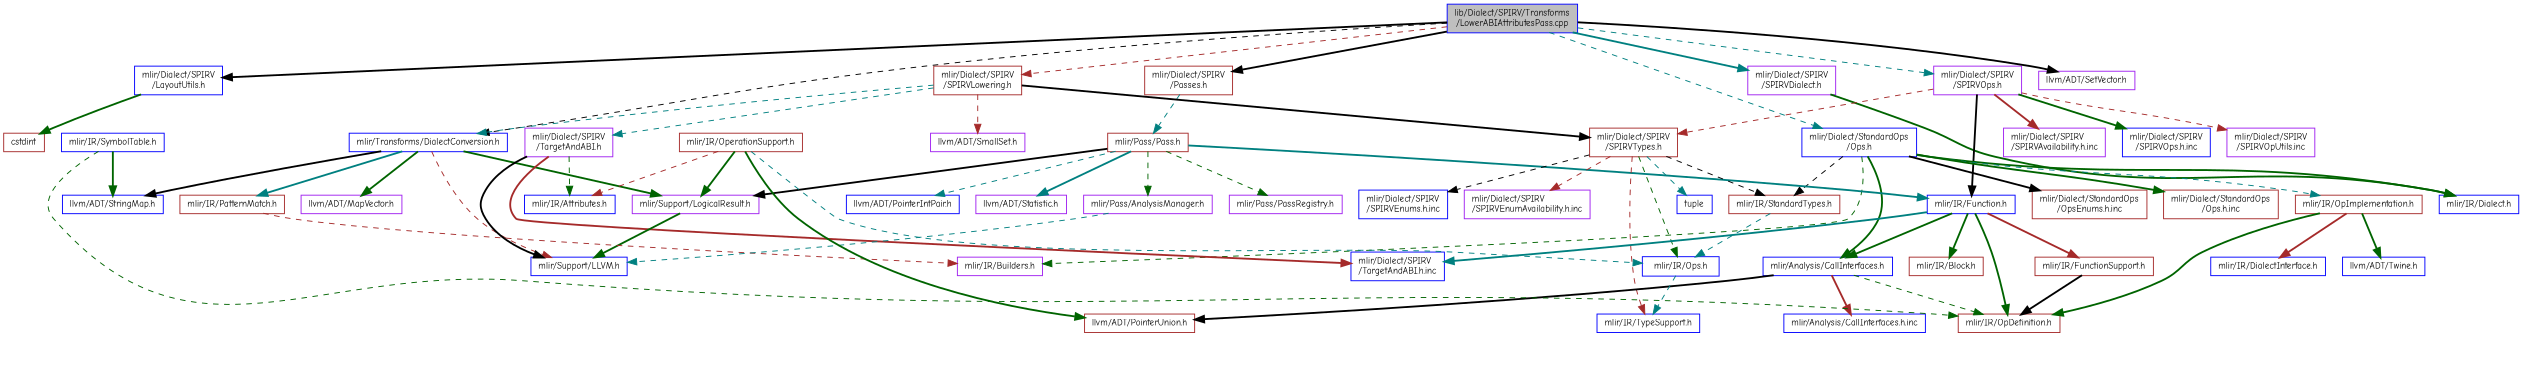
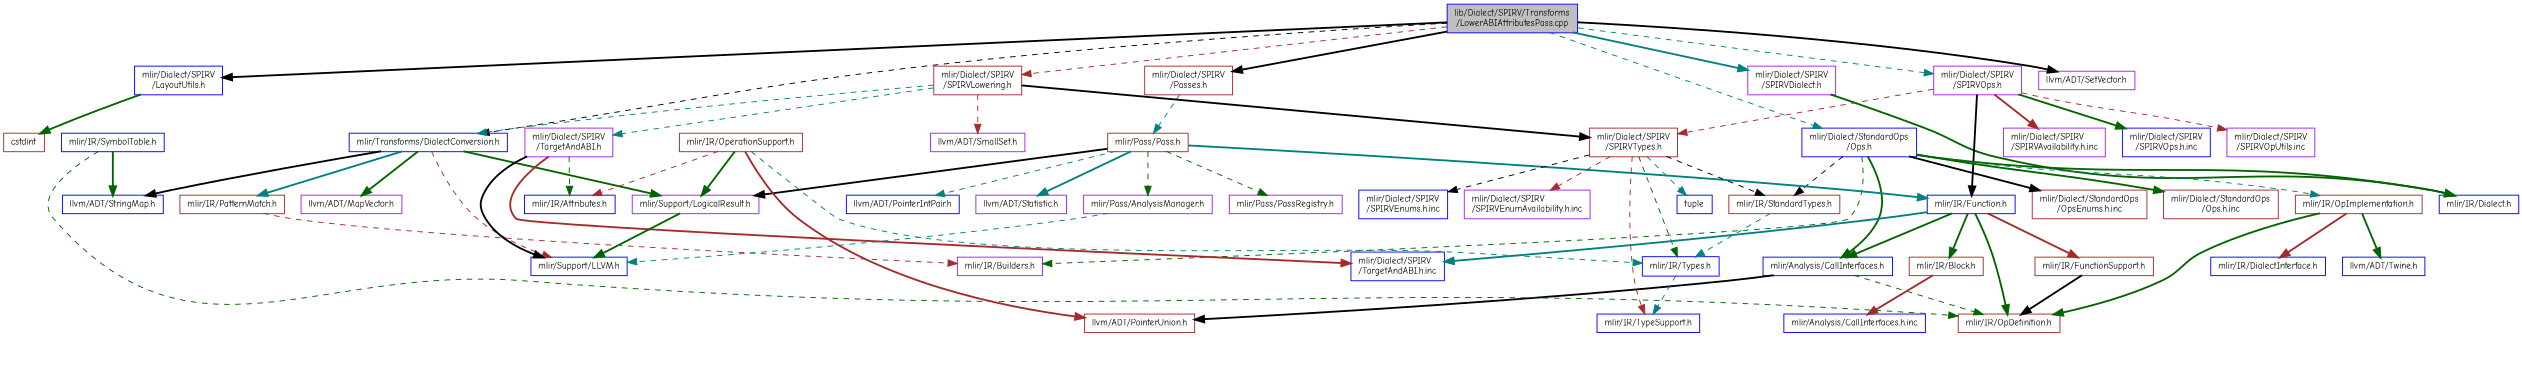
(1681, 266) -> (1681, 266)
(890, 270) -> (890, 270)
(1839, 291) -> (1899, 296)
